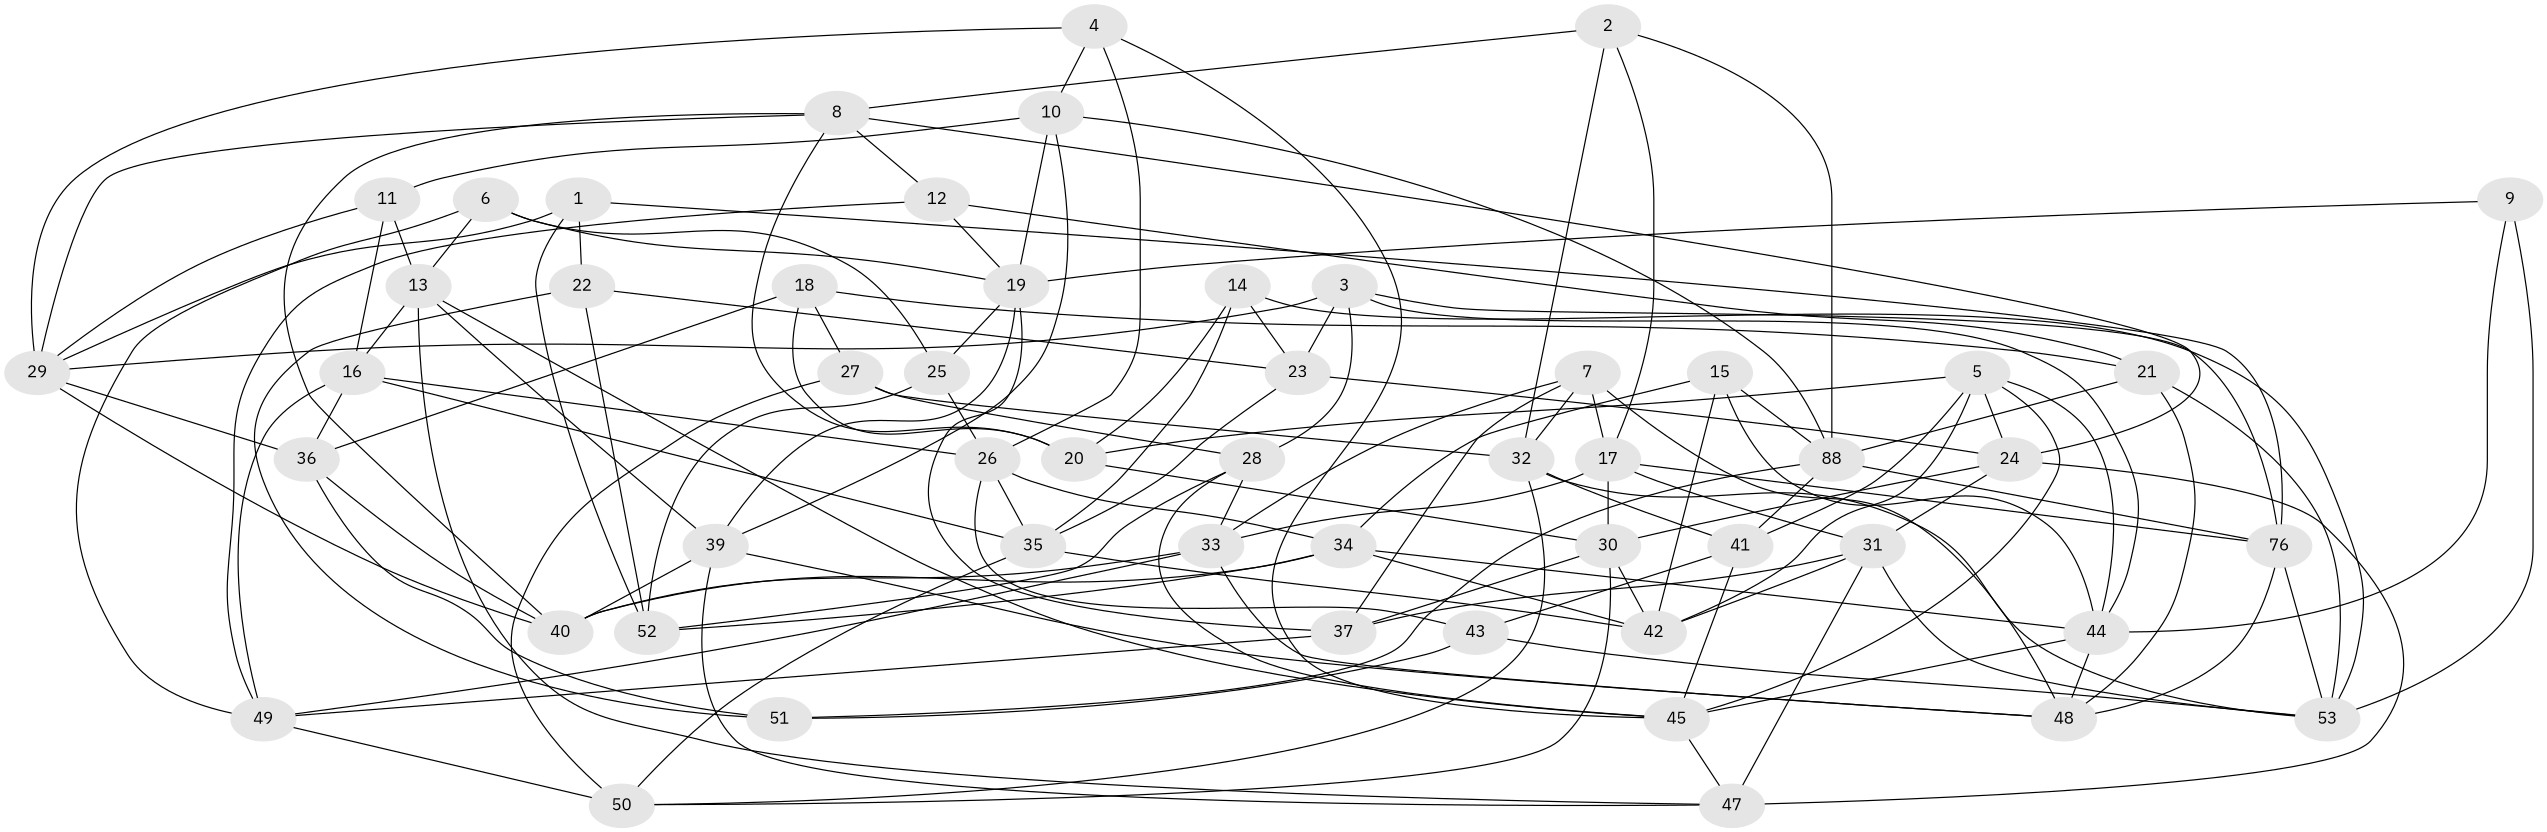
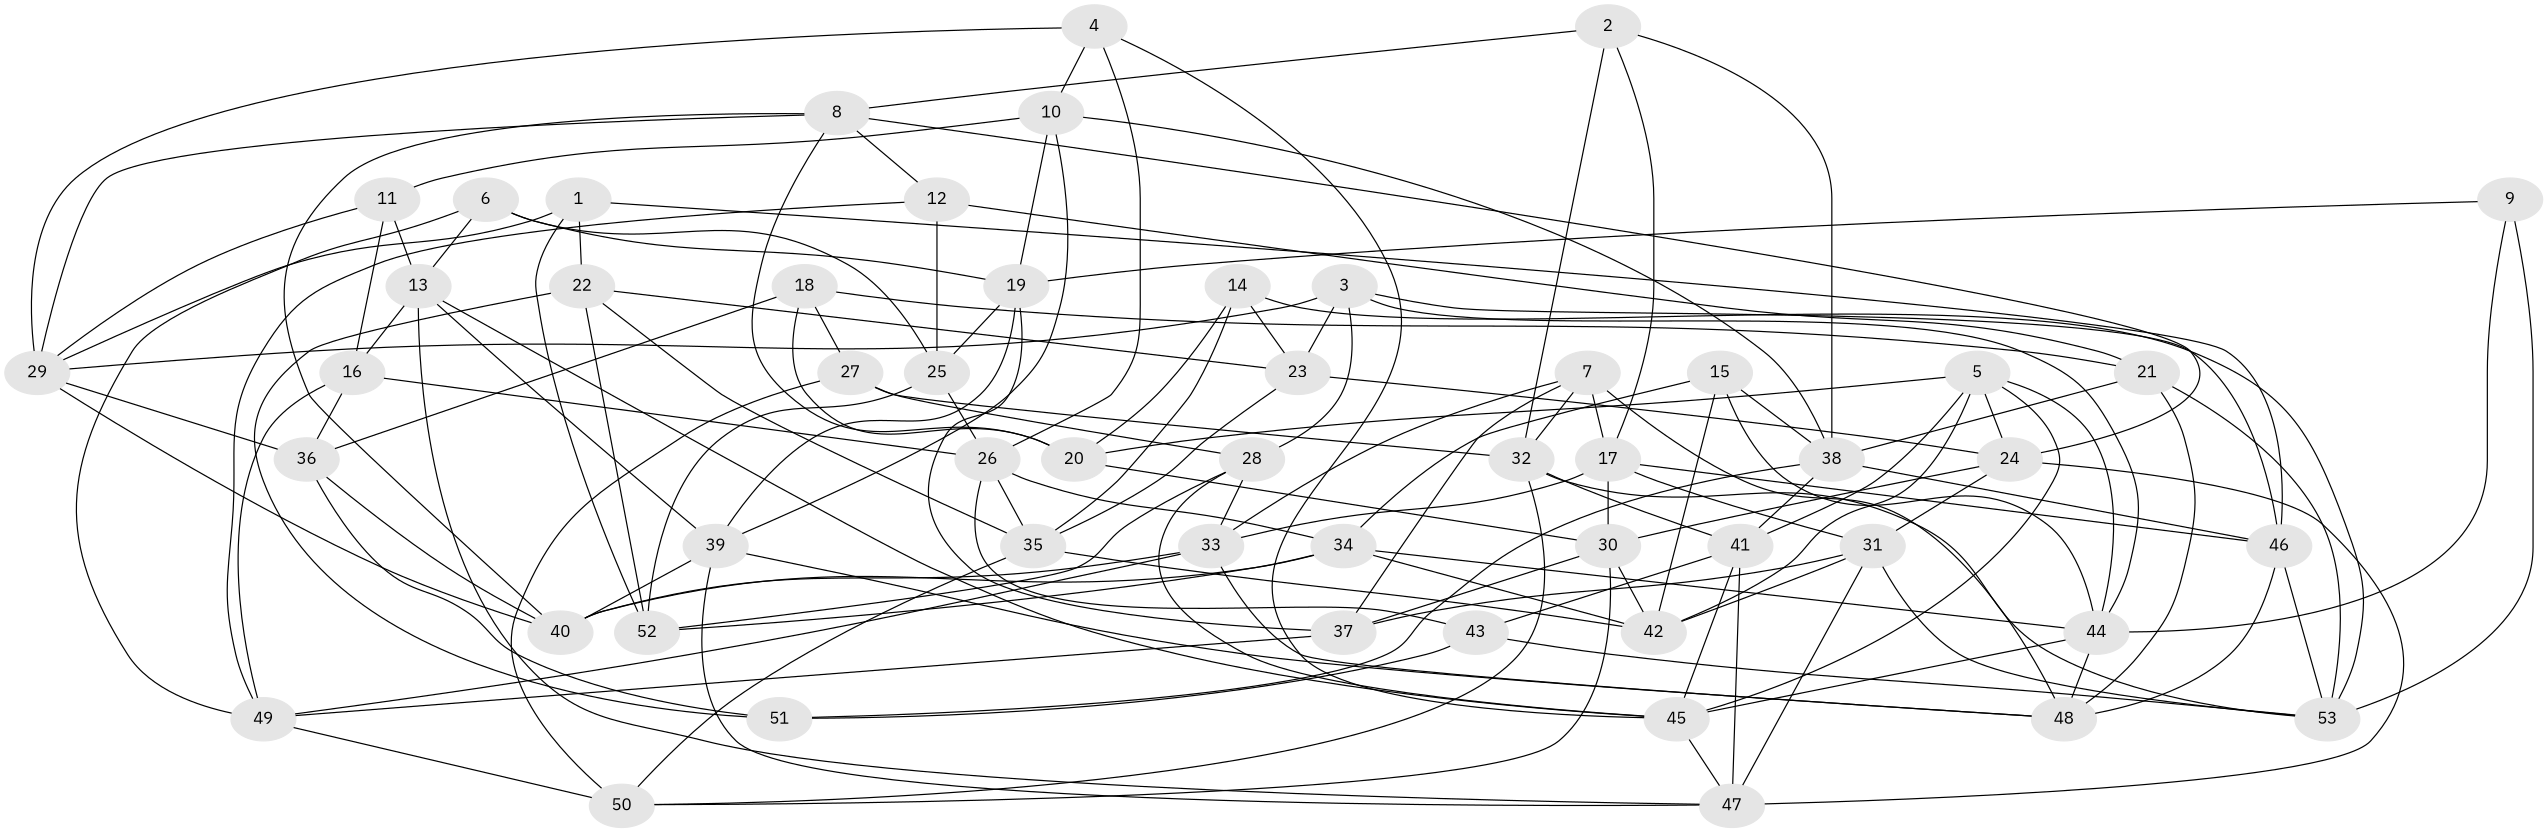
(977, 243) -> (937, 286)
(677, 456) -> (827, 449)
(1832, 459) -> (1832, 459)
(2279, 546) -> (2279, 546)
none -> (1736, 676)
